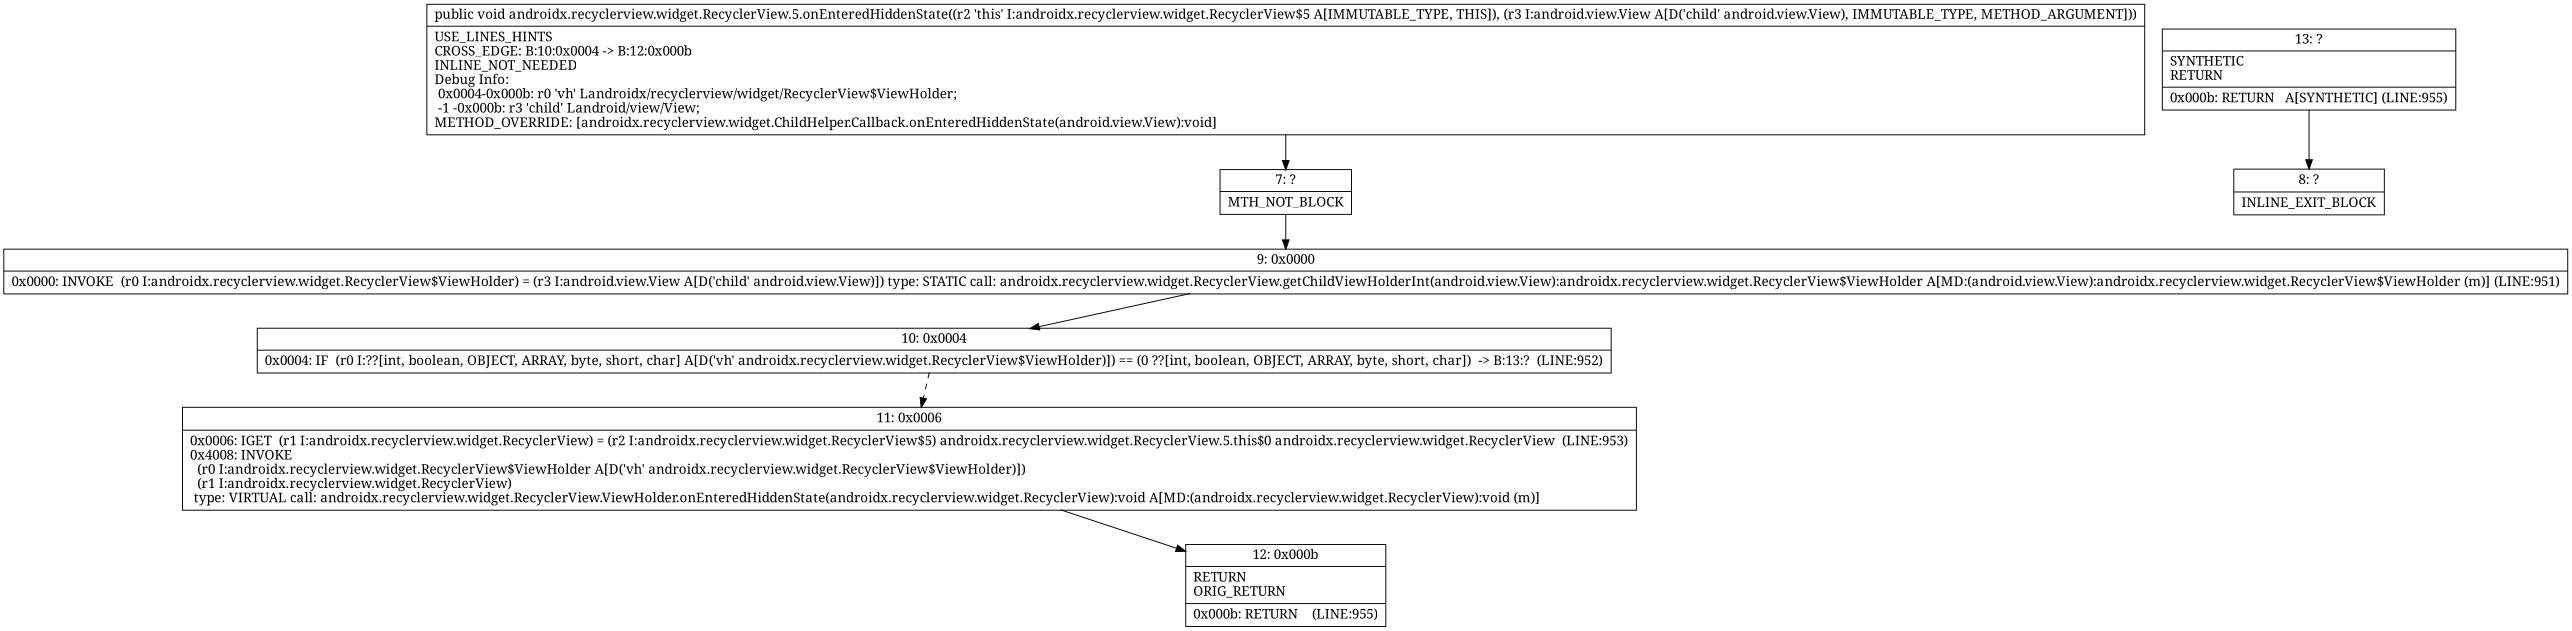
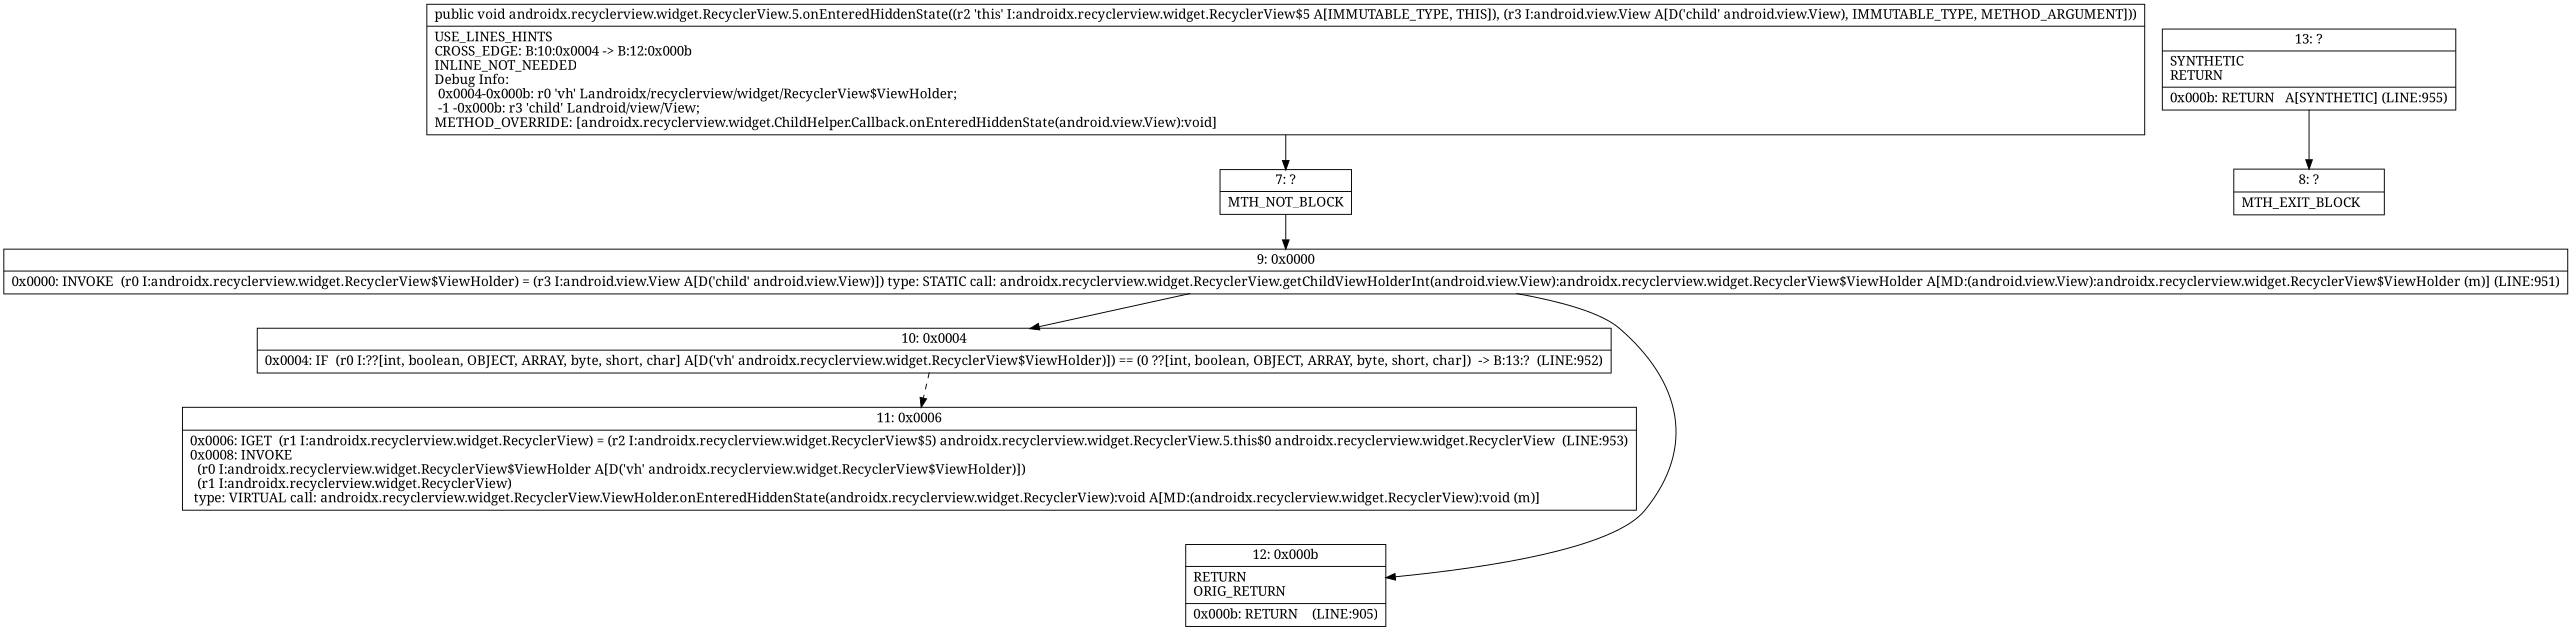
(2309, 203) -> (2301, 203)
(245, 455) -> (245, 455)
(1118, 529) -> (1661, 487)
(1286, 615) -> (1286, 615)
